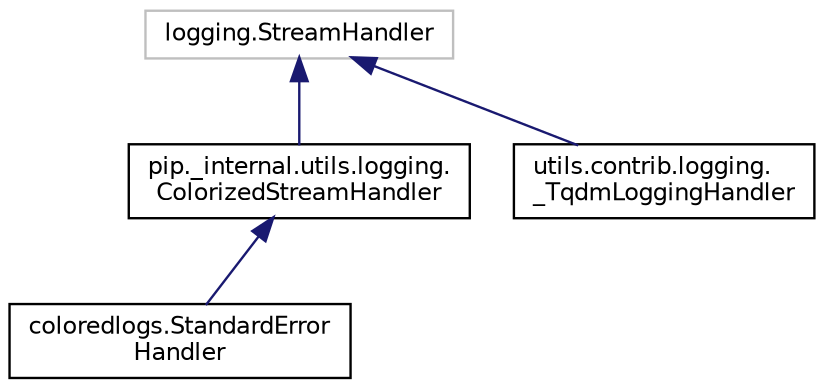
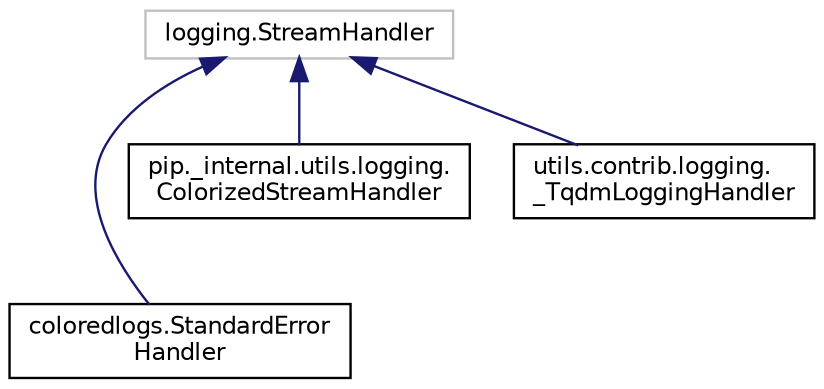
(232, 271) -> (97, 168)
